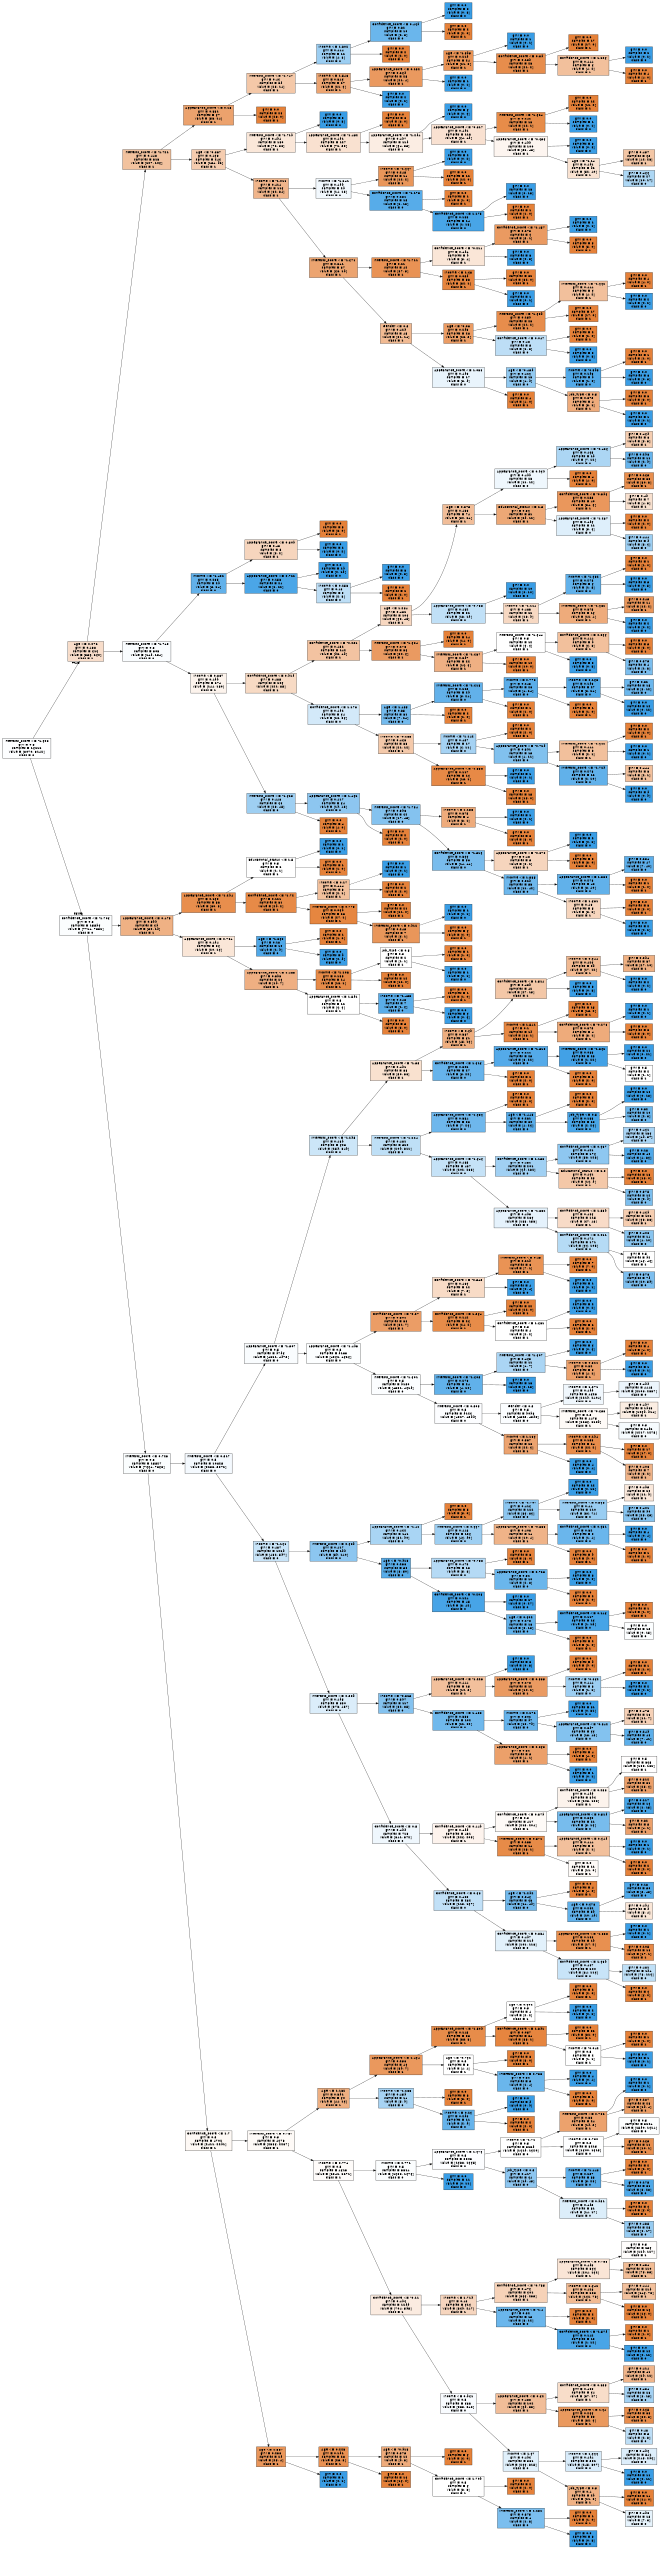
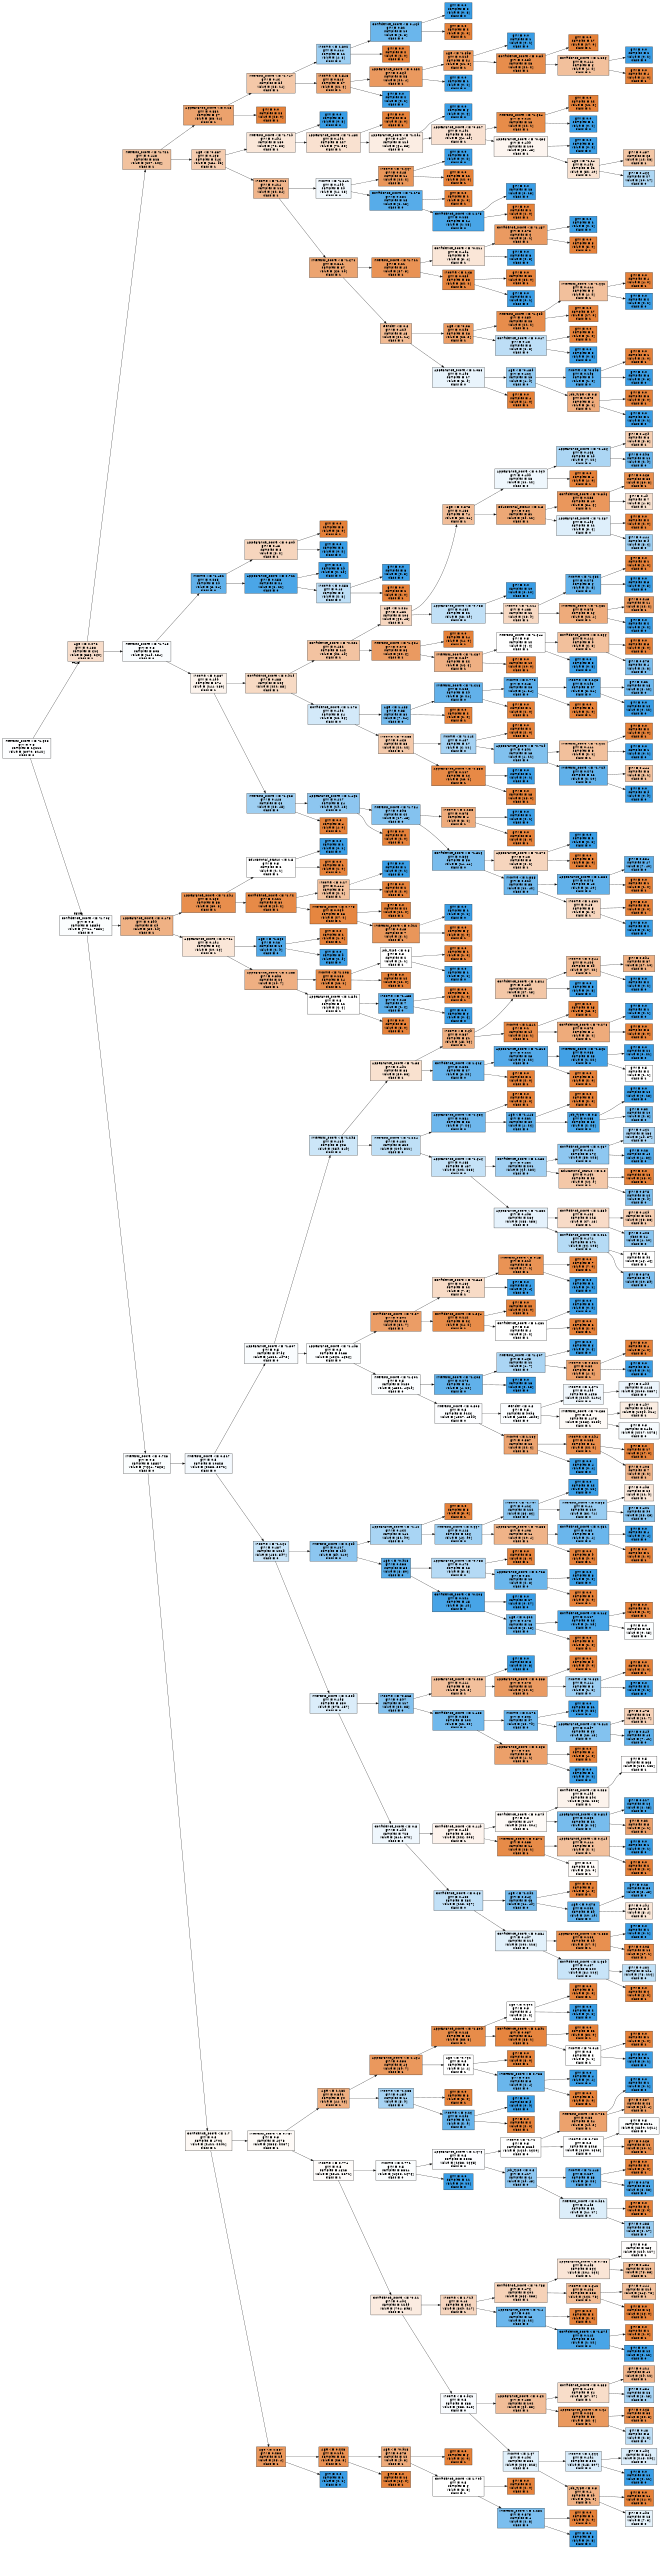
(639, 1239) -> (639, 1239)
(639, 1785) -> none
